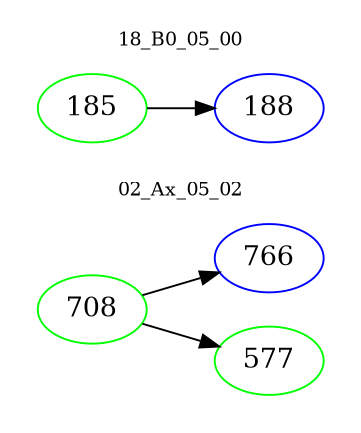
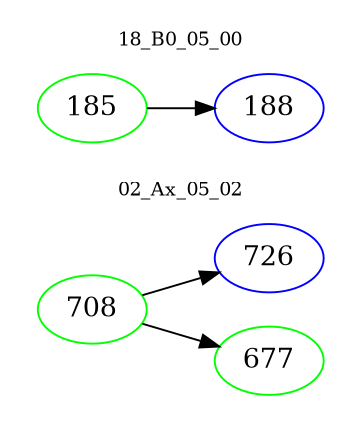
(269, 258) -> (269, 258)
(269, 361) -> (269, 361)
